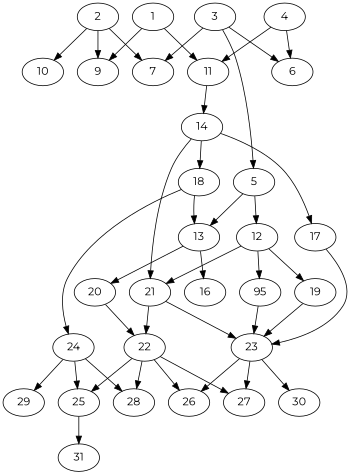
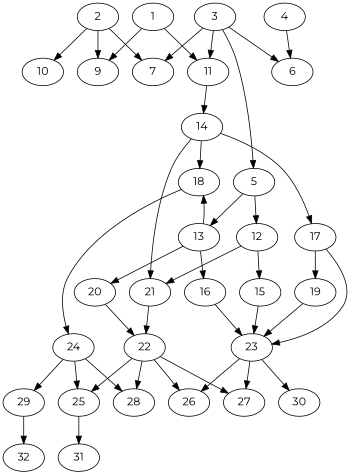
(246, 45) -> (212, 40)
(194, 206) -> (204, 213)
(283, 262) -> (315, 261)
(260, 292) -> (260, 292)
(197, 318) -> (226, 317)
none -> (24, 458)
